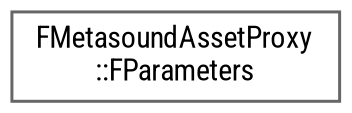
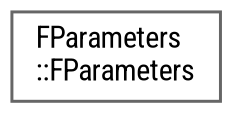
(176, 57) -> (116, 57)
